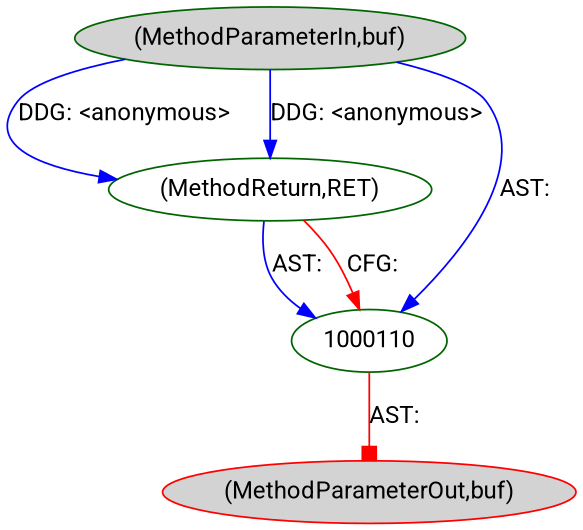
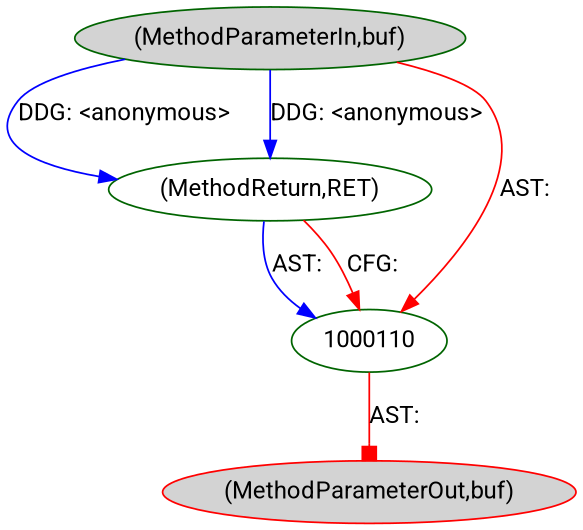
(500, 163) -> (500, 163)
